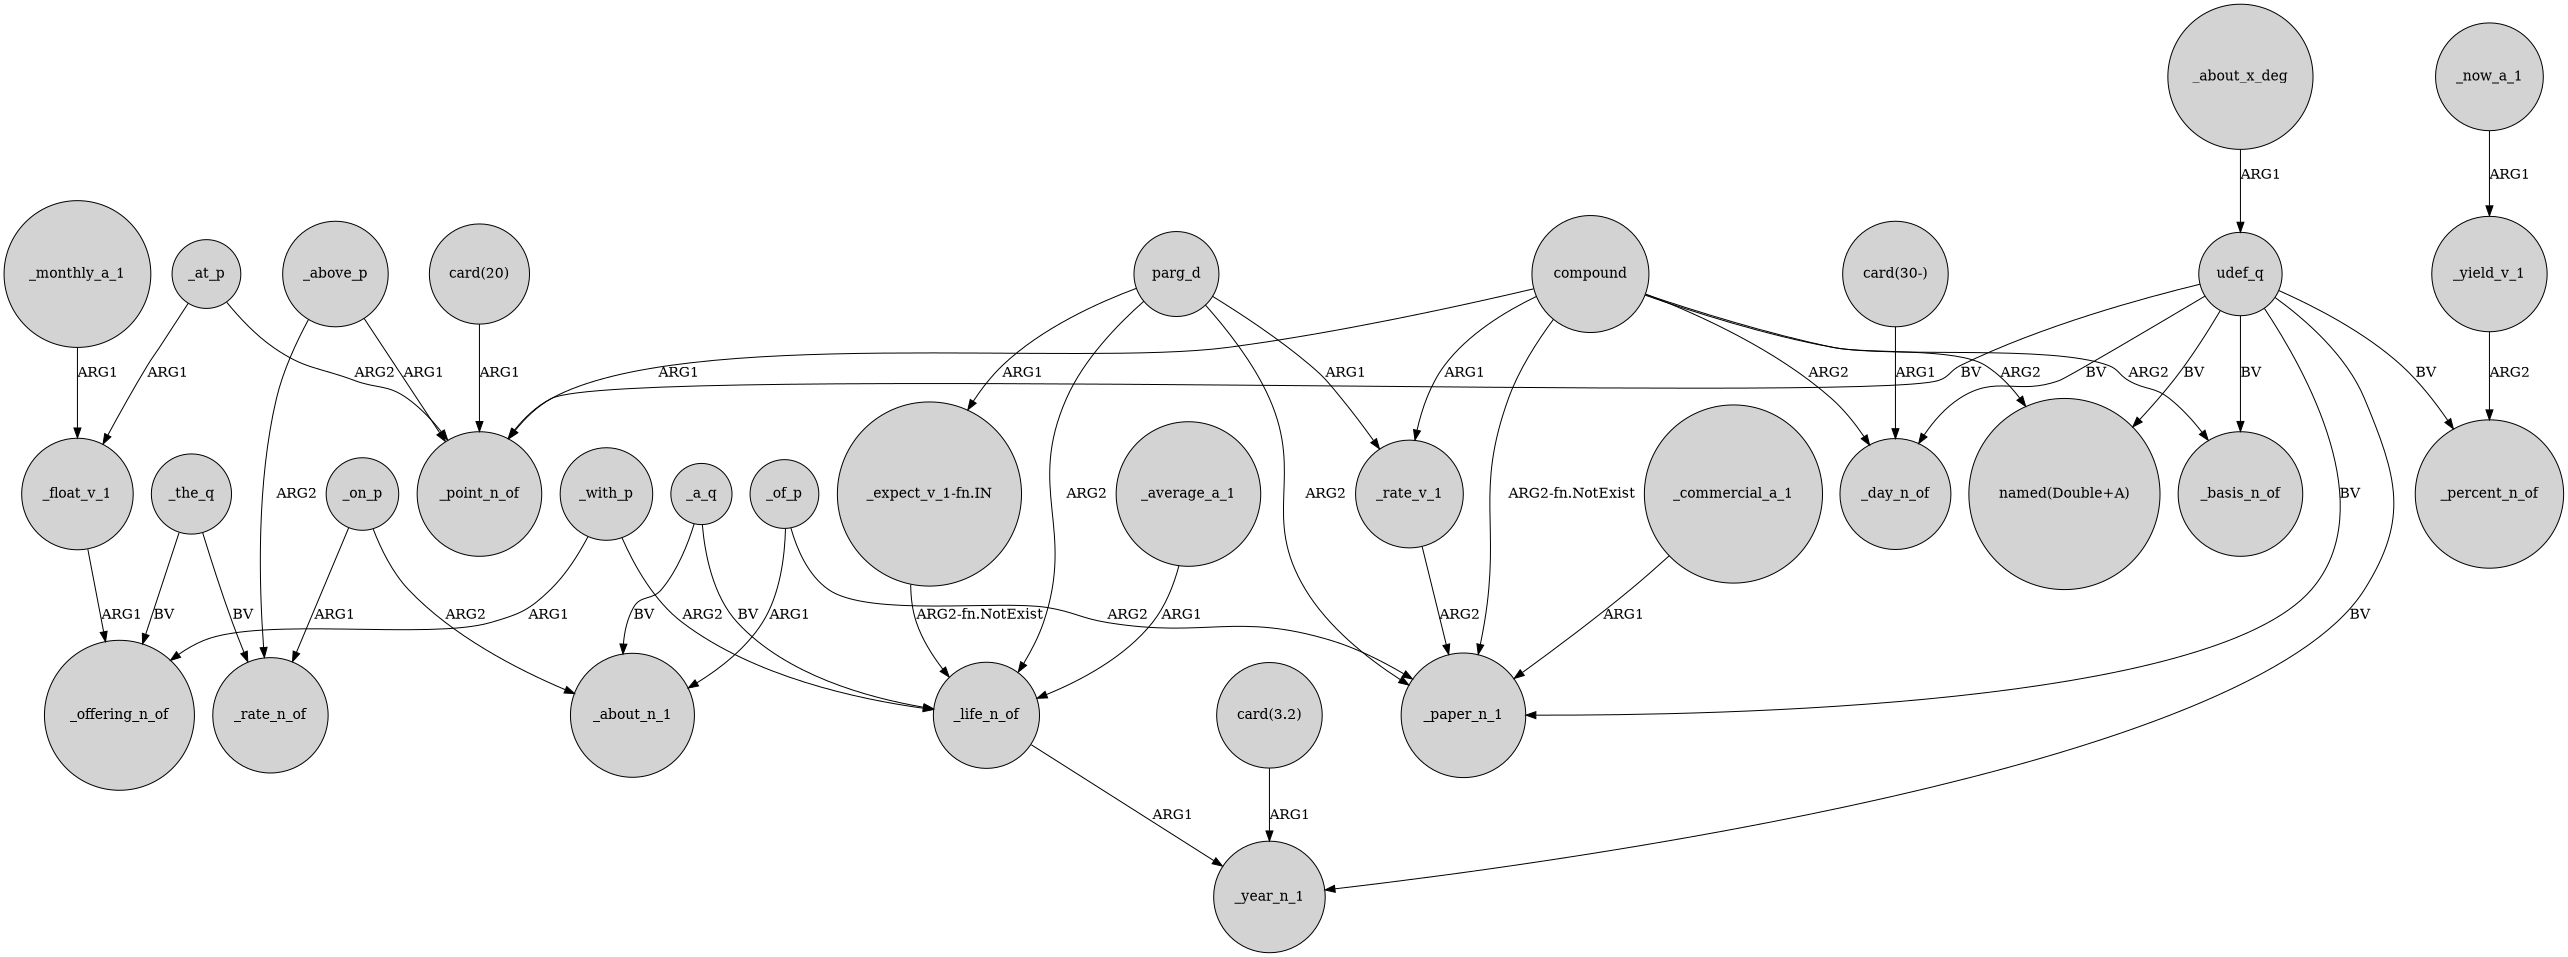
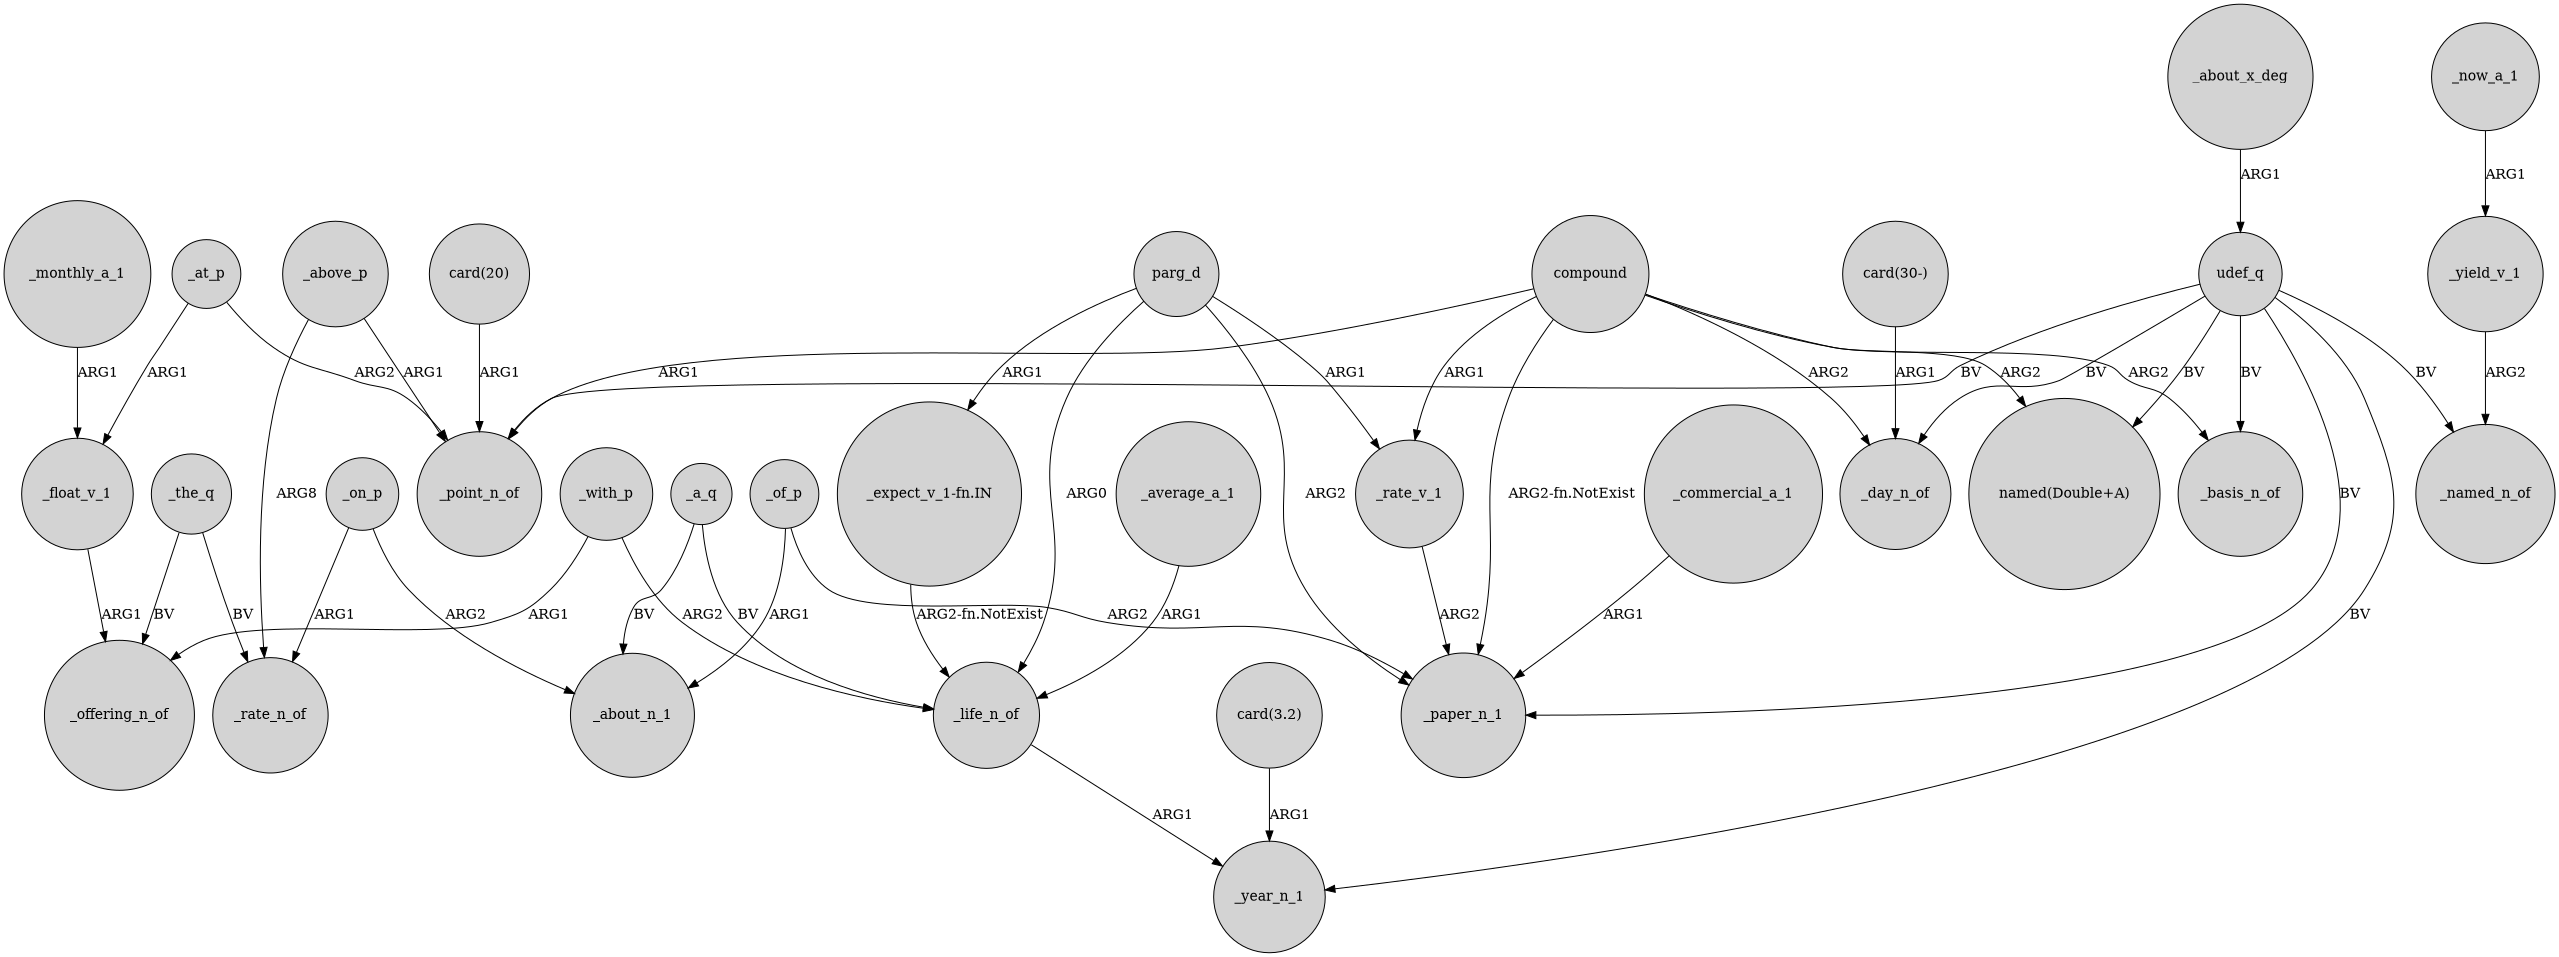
(297, 494) -> (297, 494)
(1087, 494) -> (1087, 494)
(2489, 494) -> (2485, 494)
